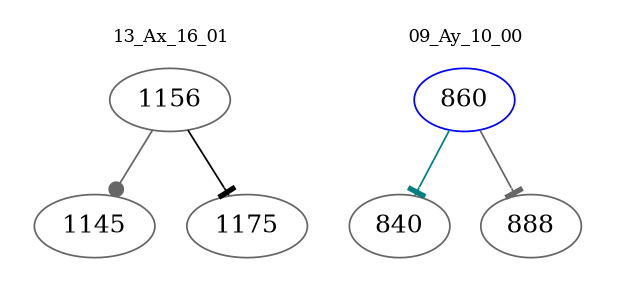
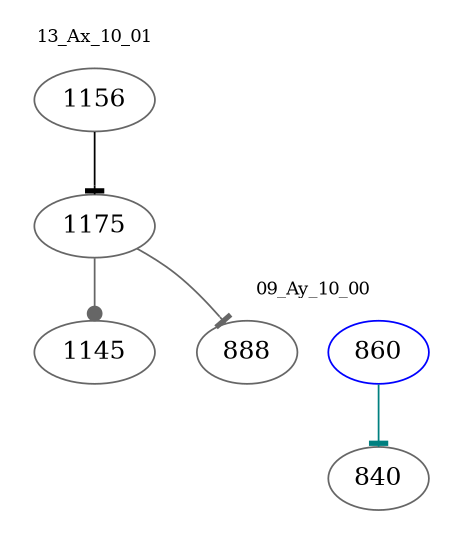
(171, 38) -> (95, 38)
(136, 157) -> (95, 282)
(496, 159) -> (194, 290)
